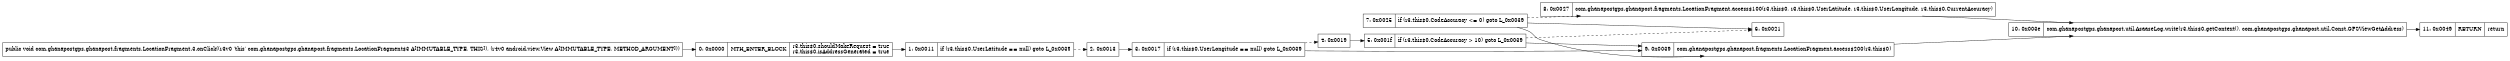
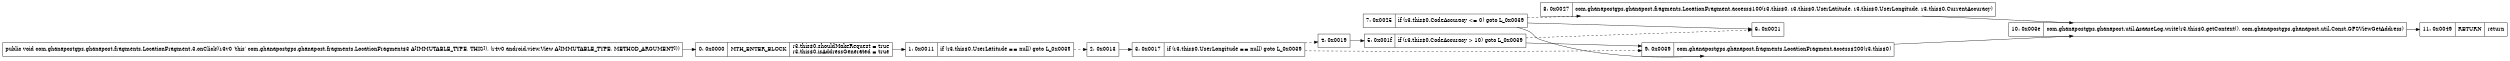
(1472, 51) -> (1472, 51)
